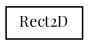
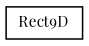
(44, 23) -> (44, 23)
